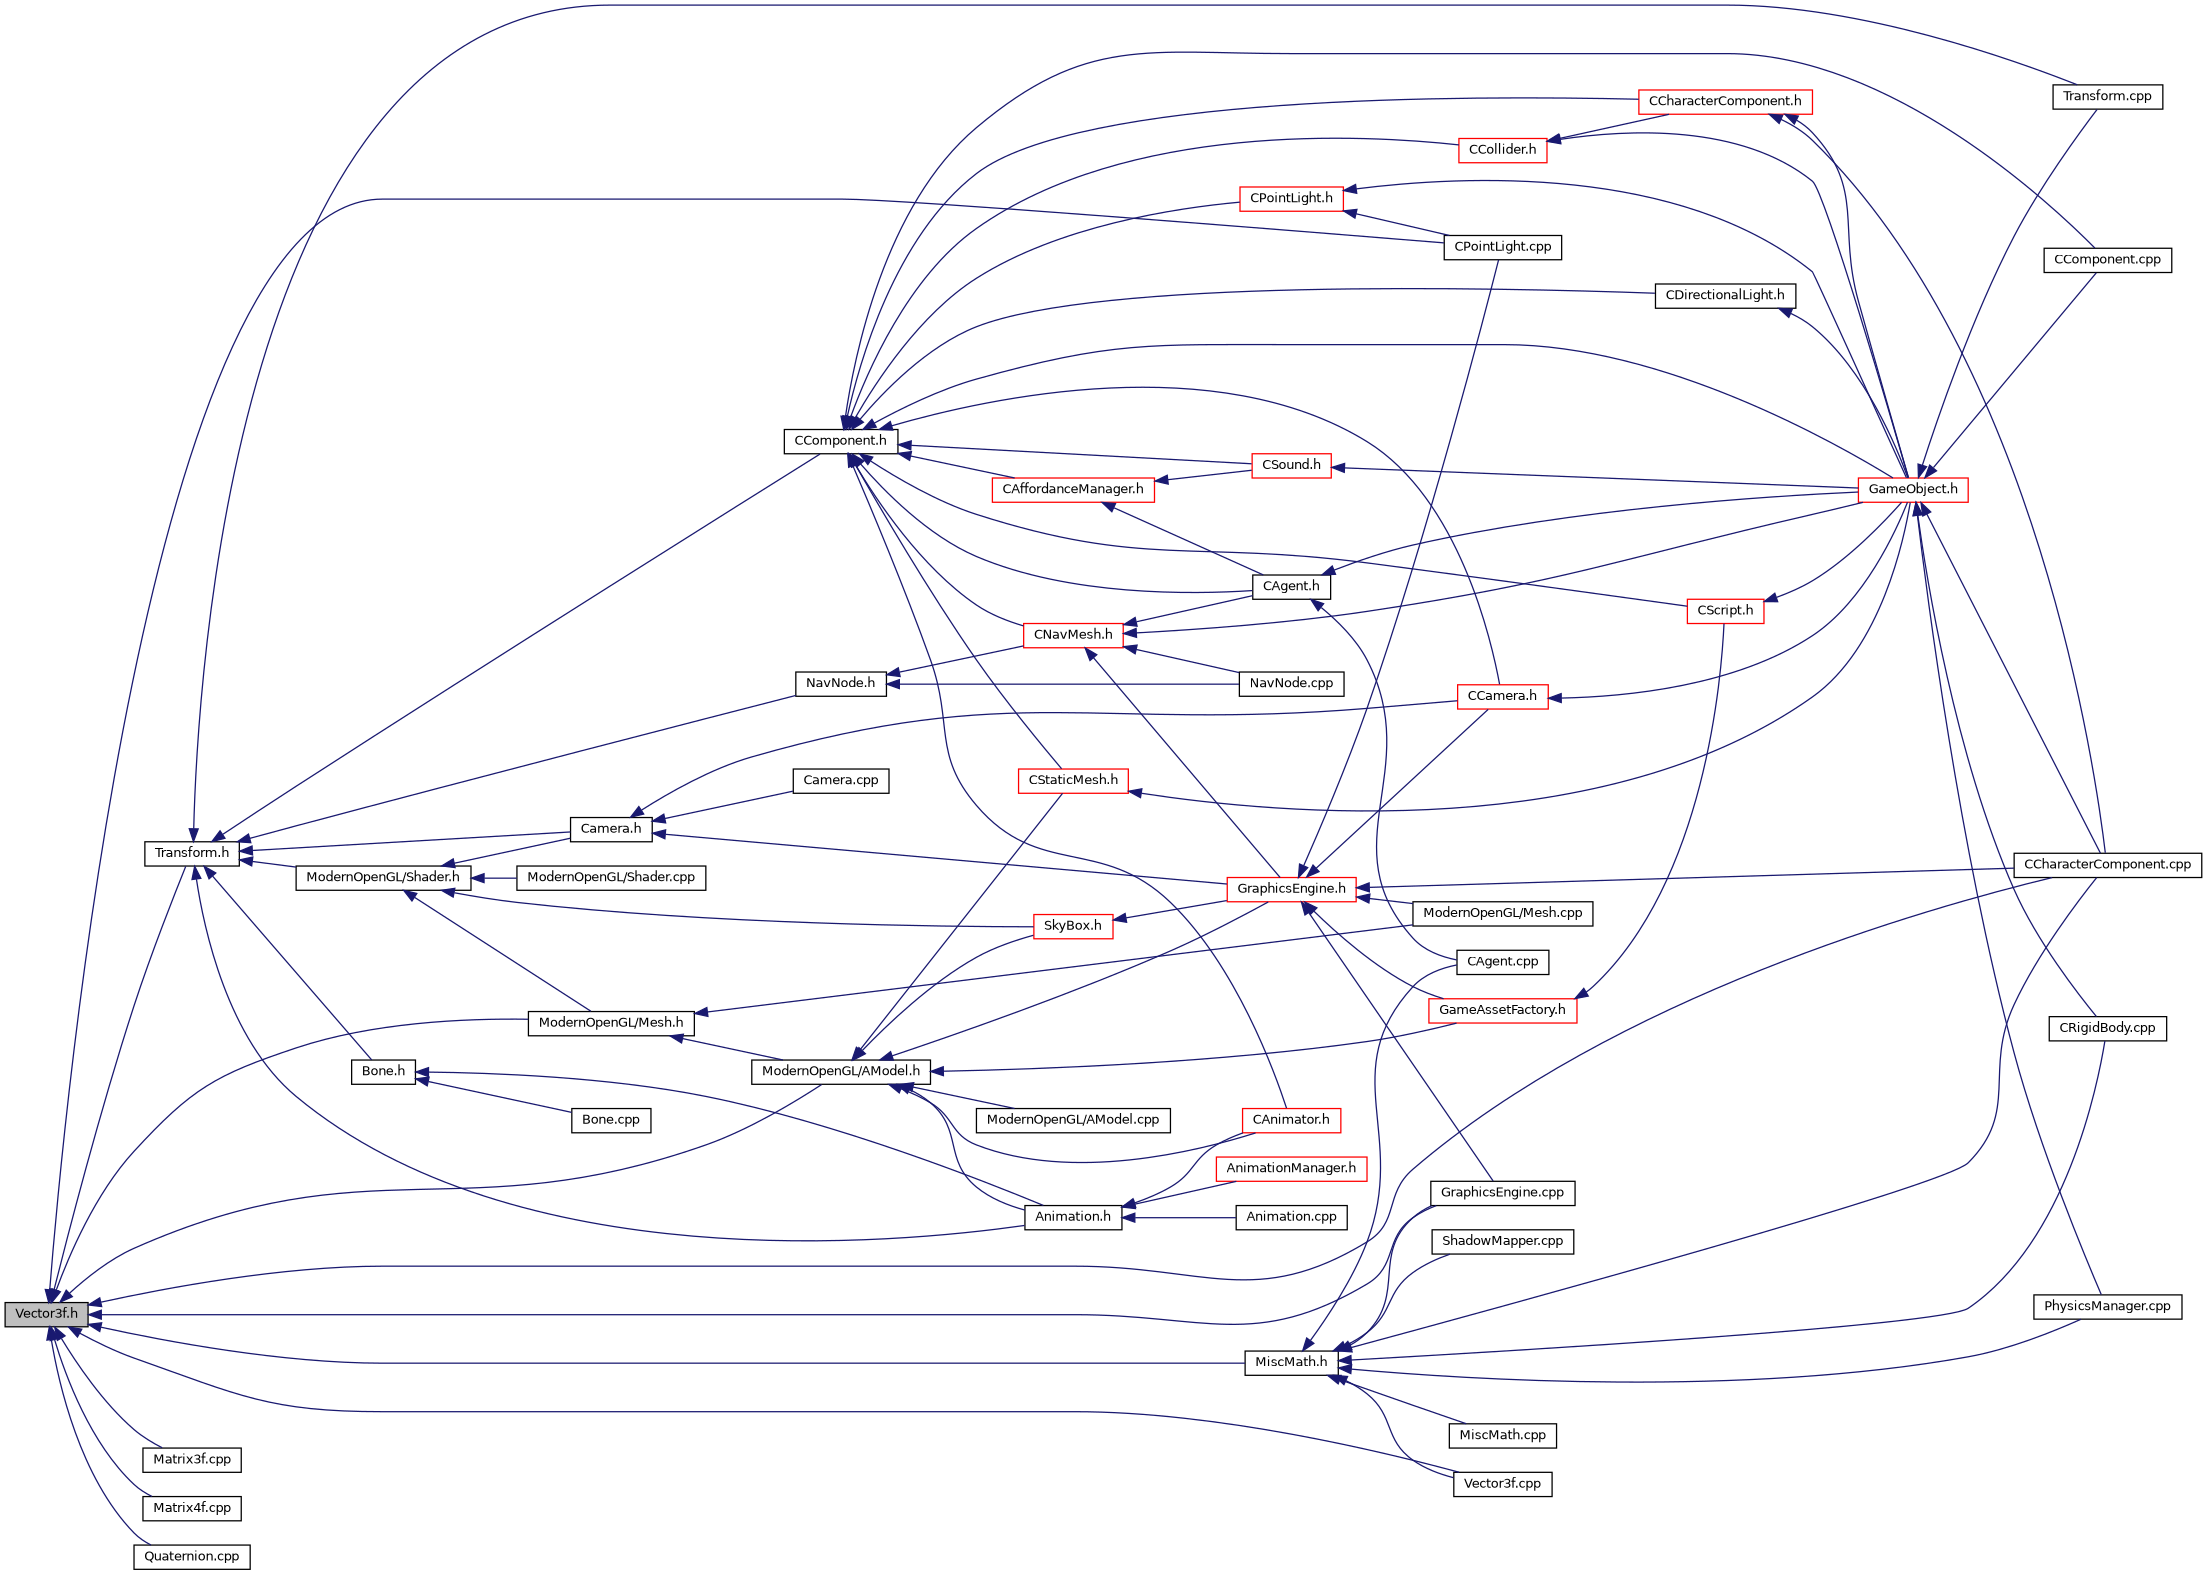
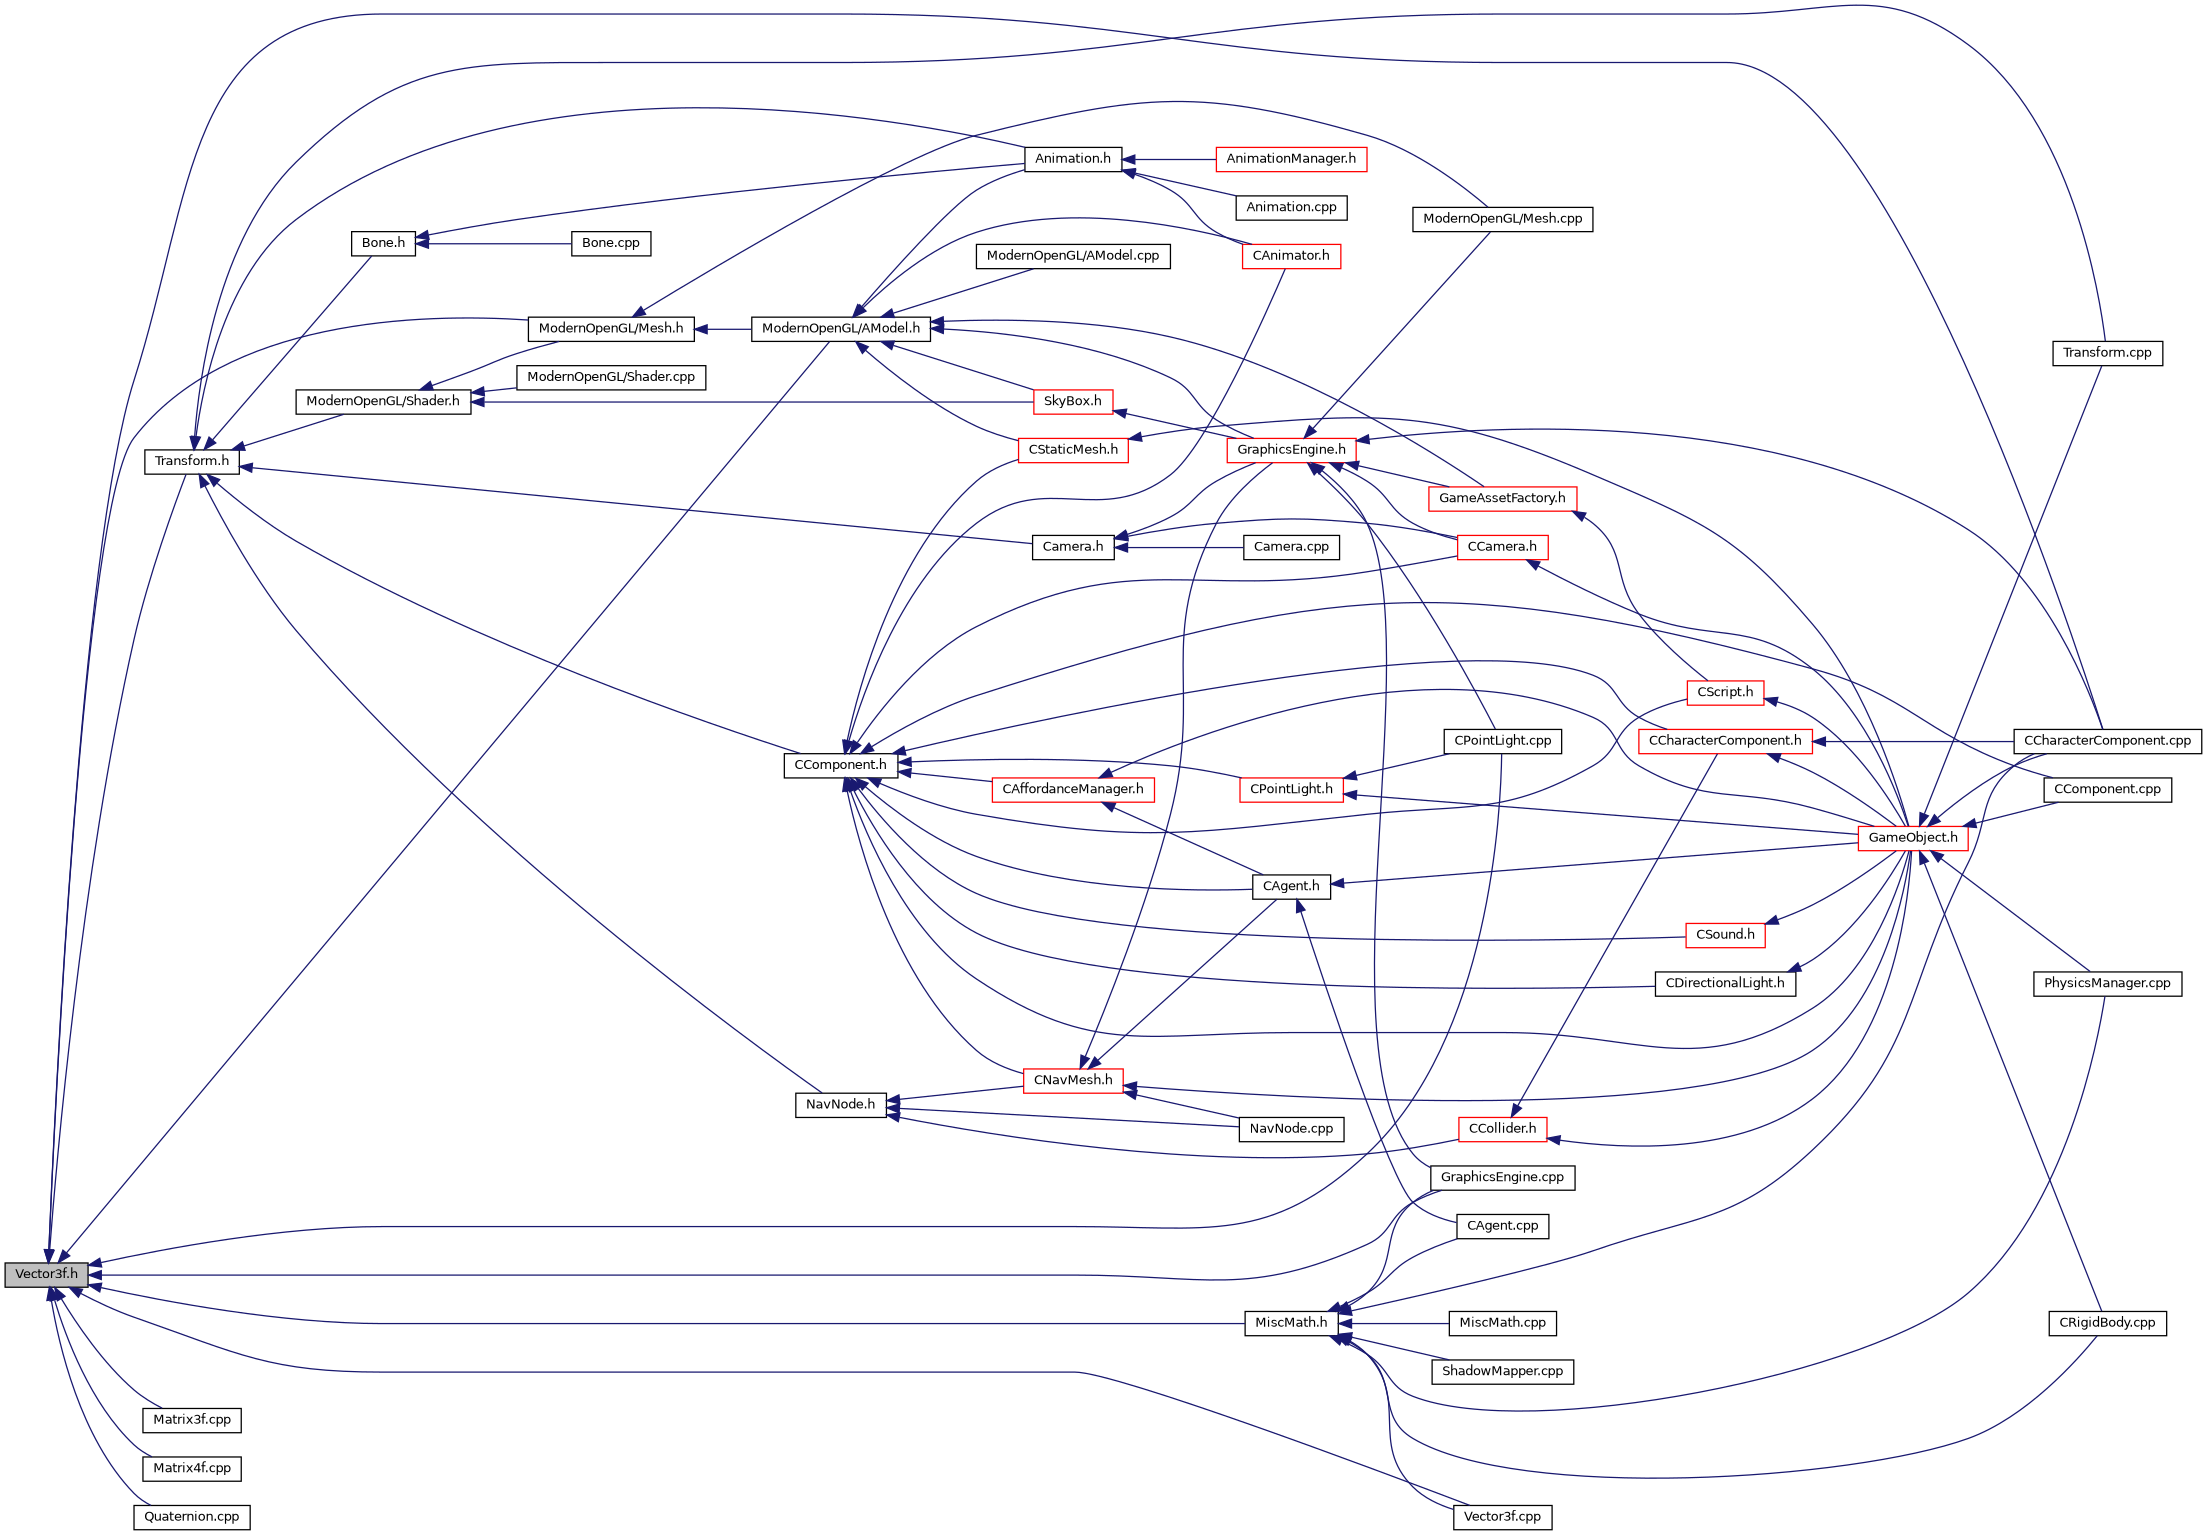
(1098, 171) -> (1179, 1154)
(1210, 475) -> (1504, 695)
(512, 851) -> none
